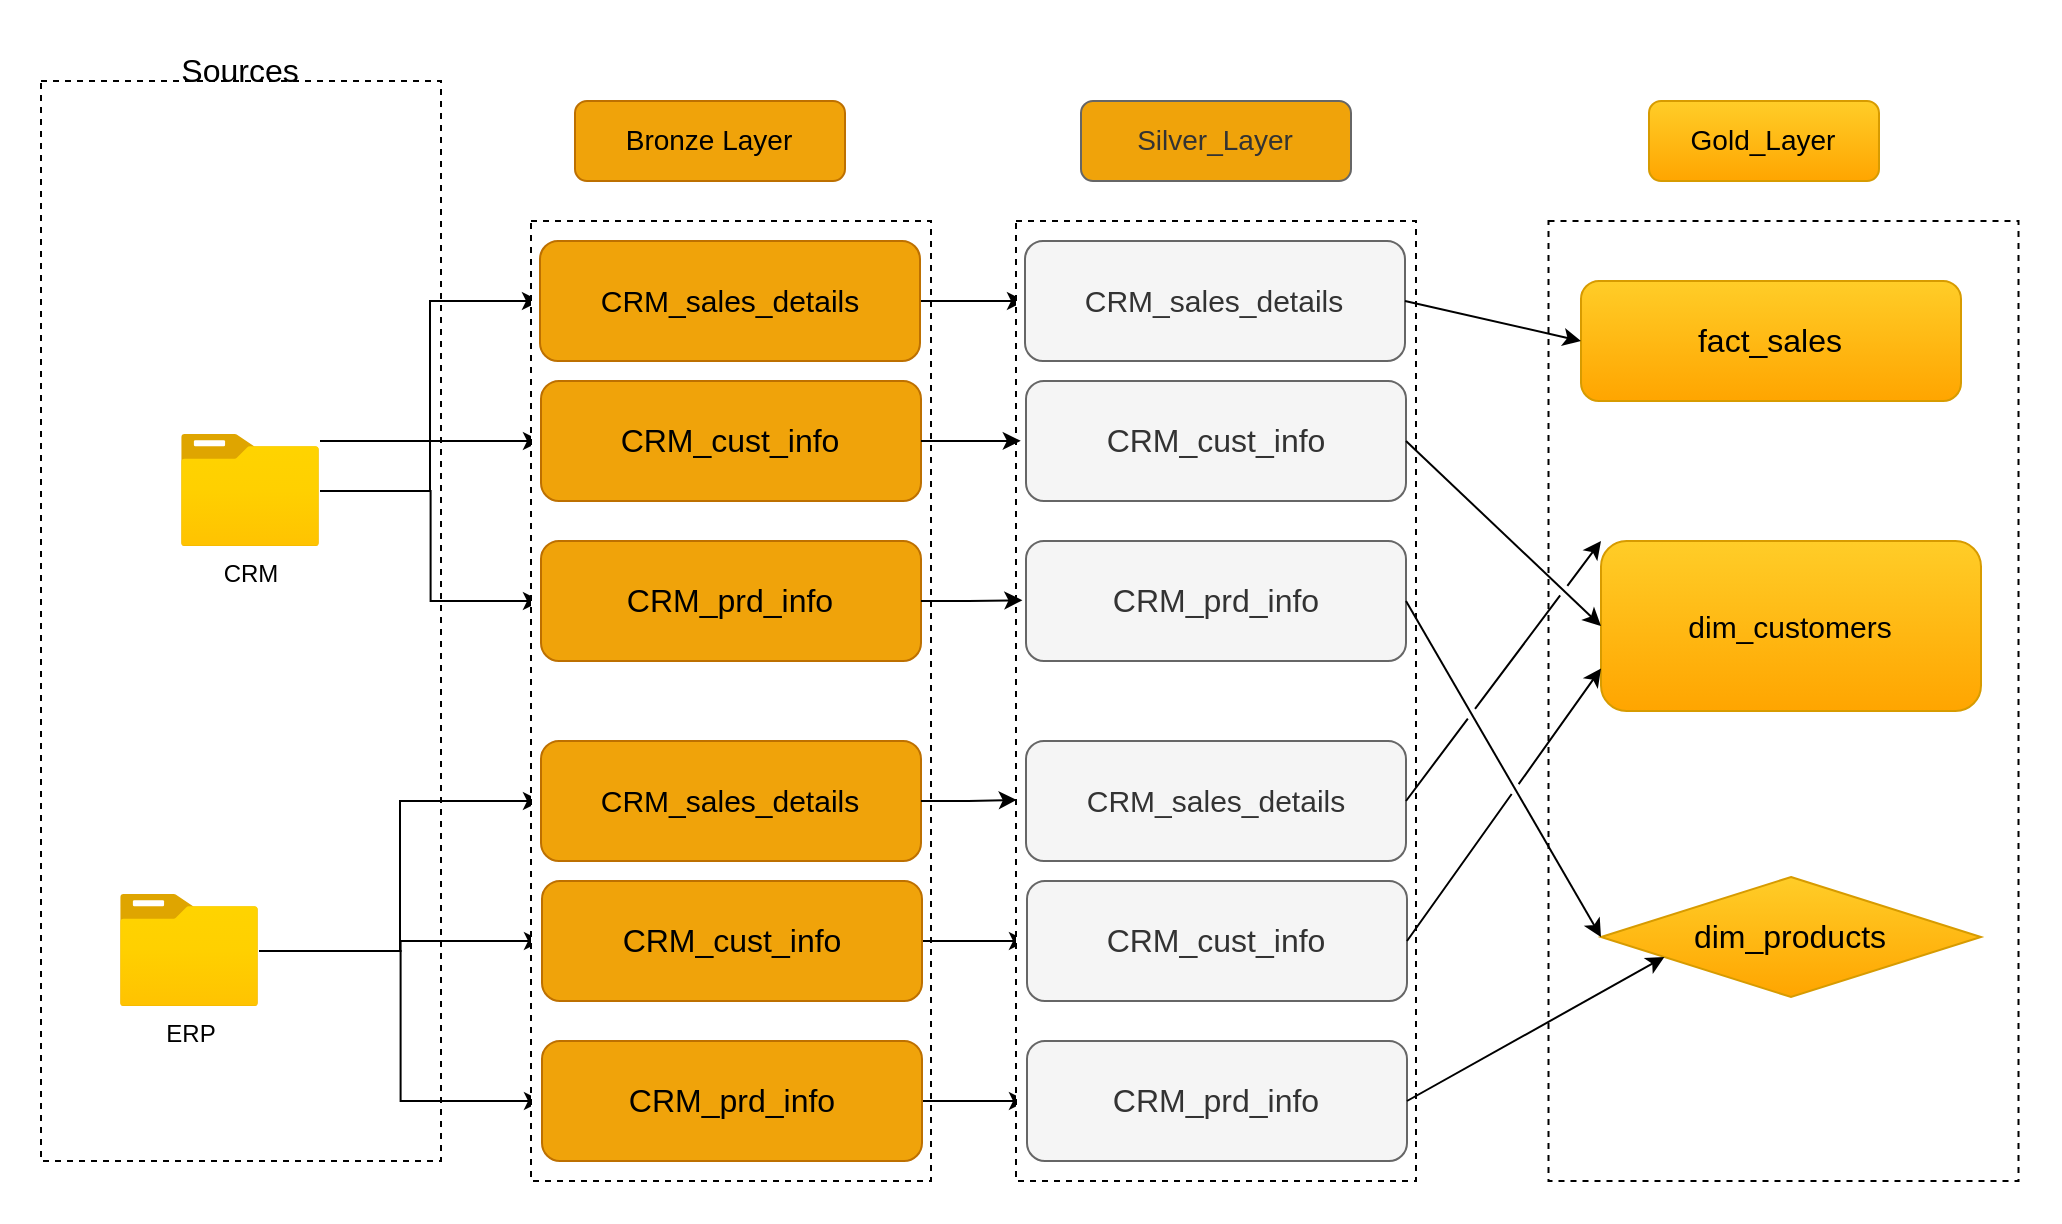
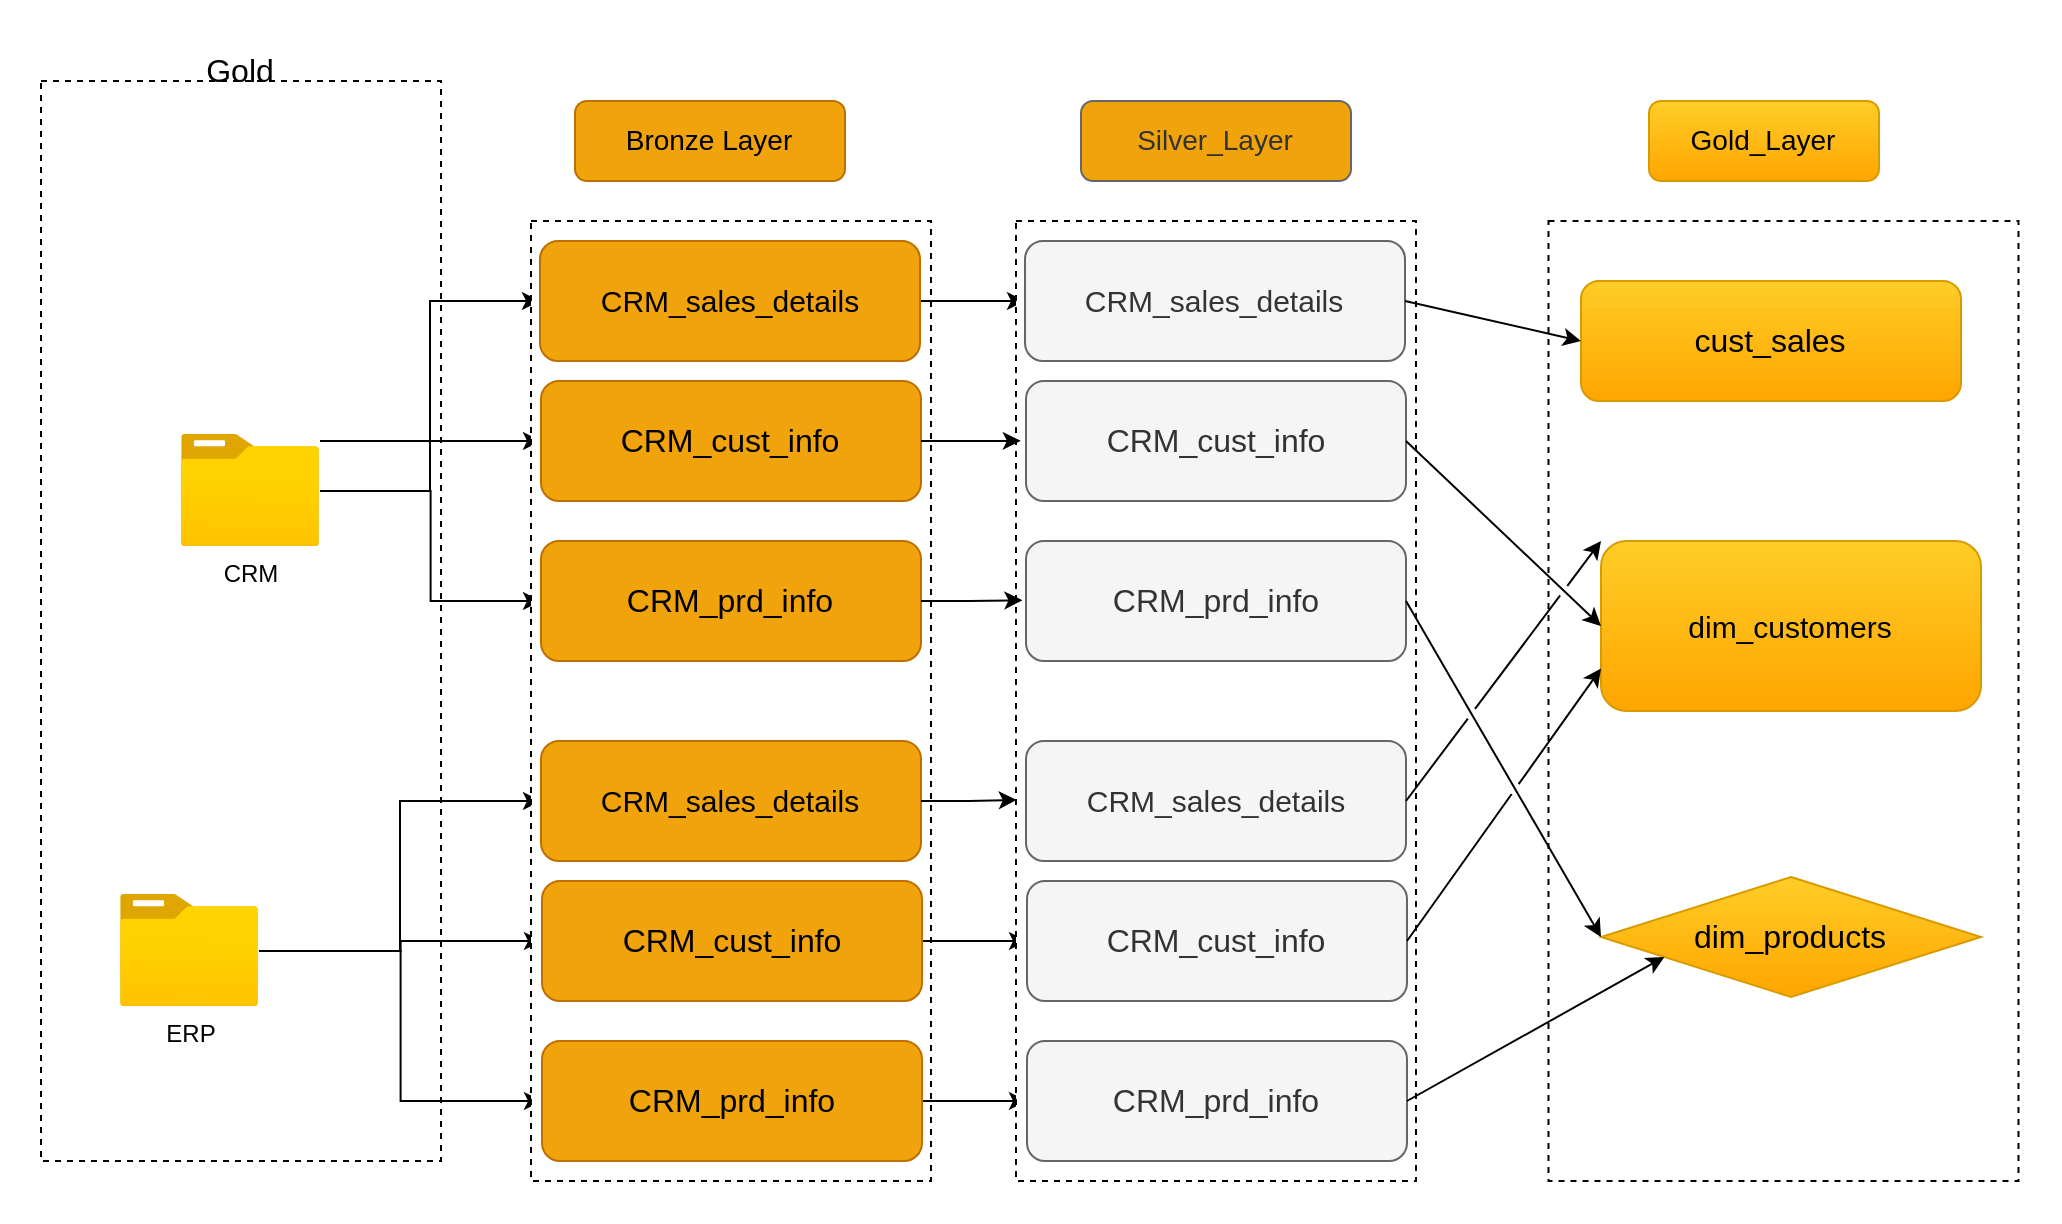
(241, 71) -> (241, 71)
(1771, 341) -> (1771, 341)
